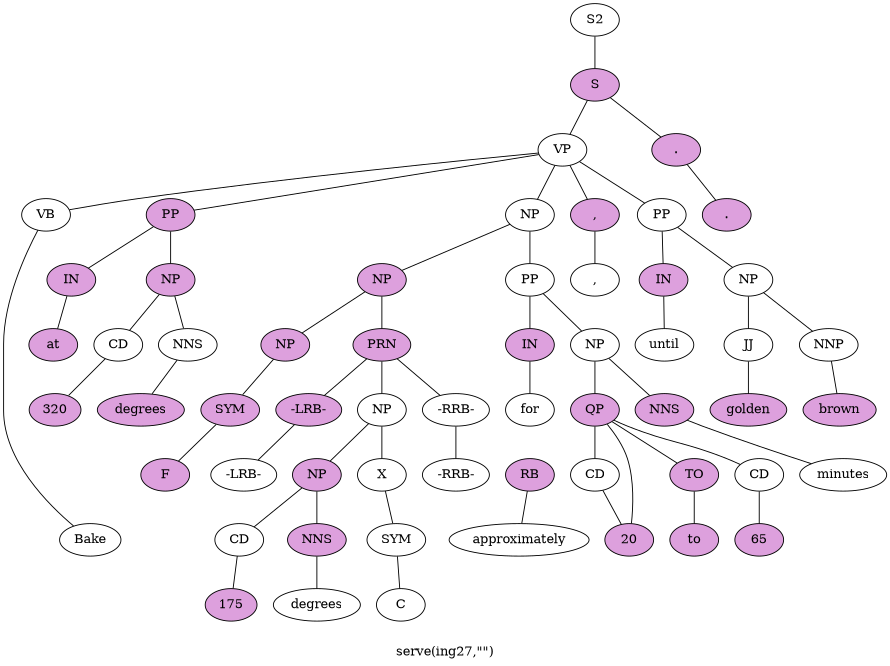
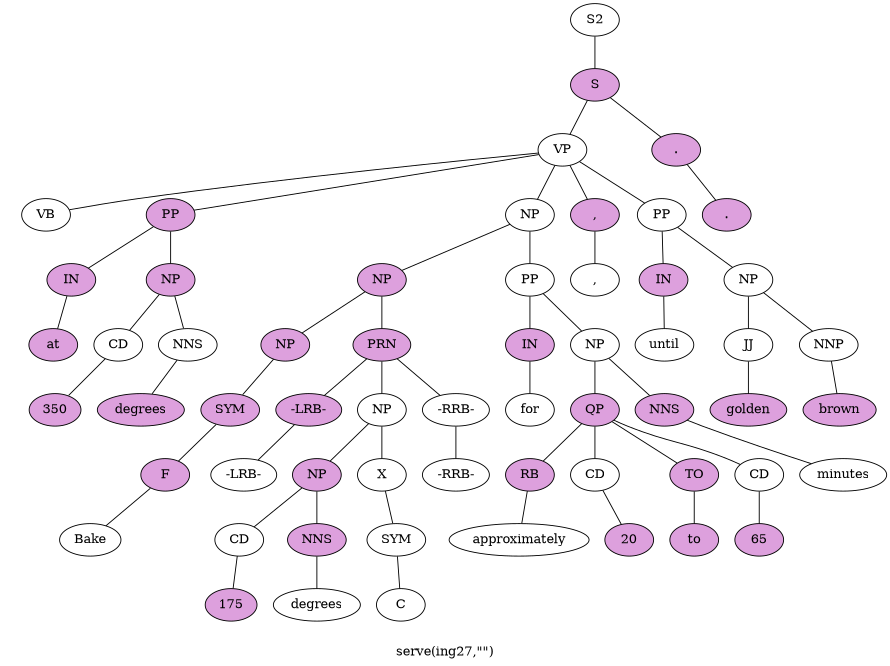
(4, 387) -> (128, 507)
(55, 410) -> (55, 410)
(630, 471) -> (563, 442)
